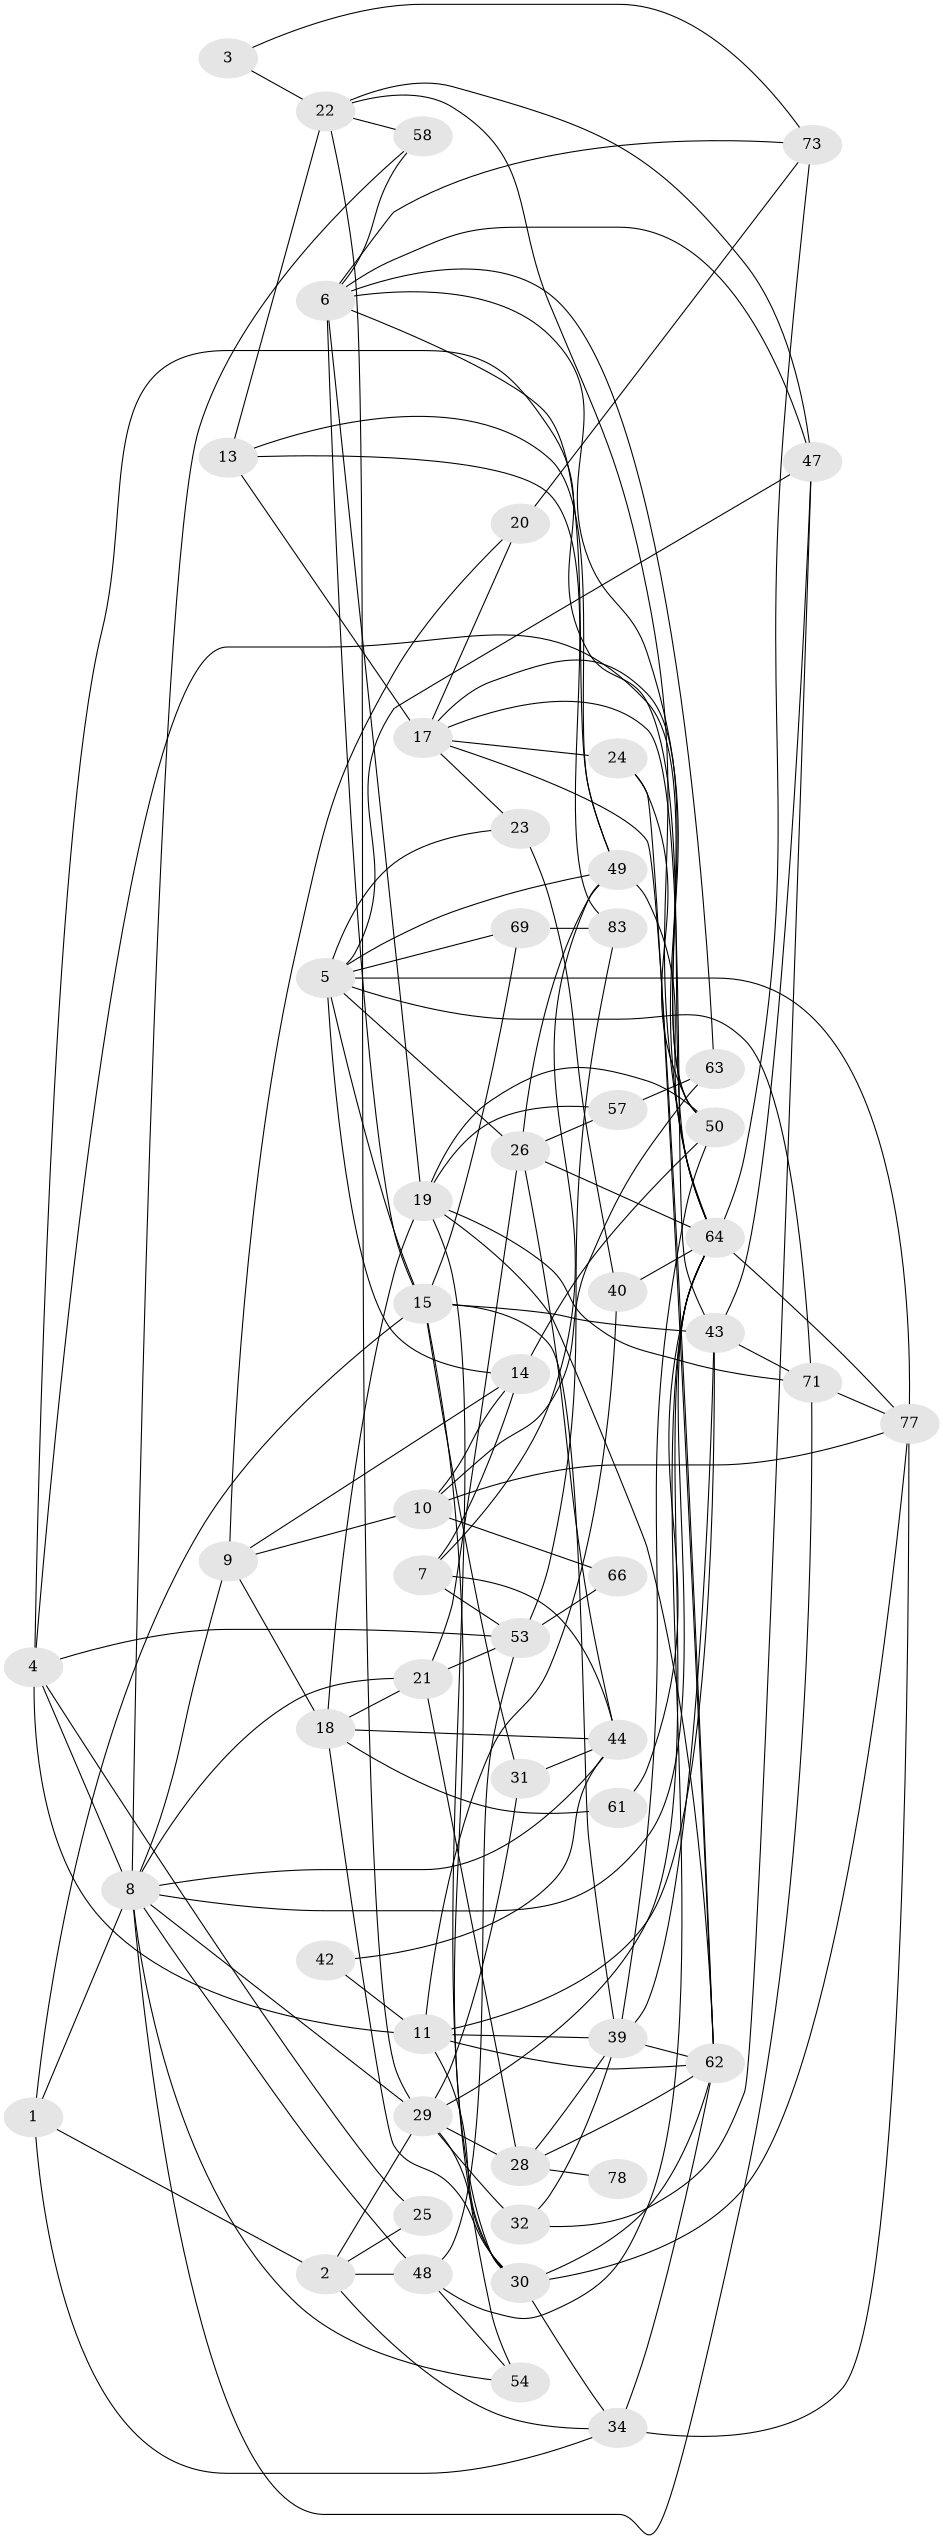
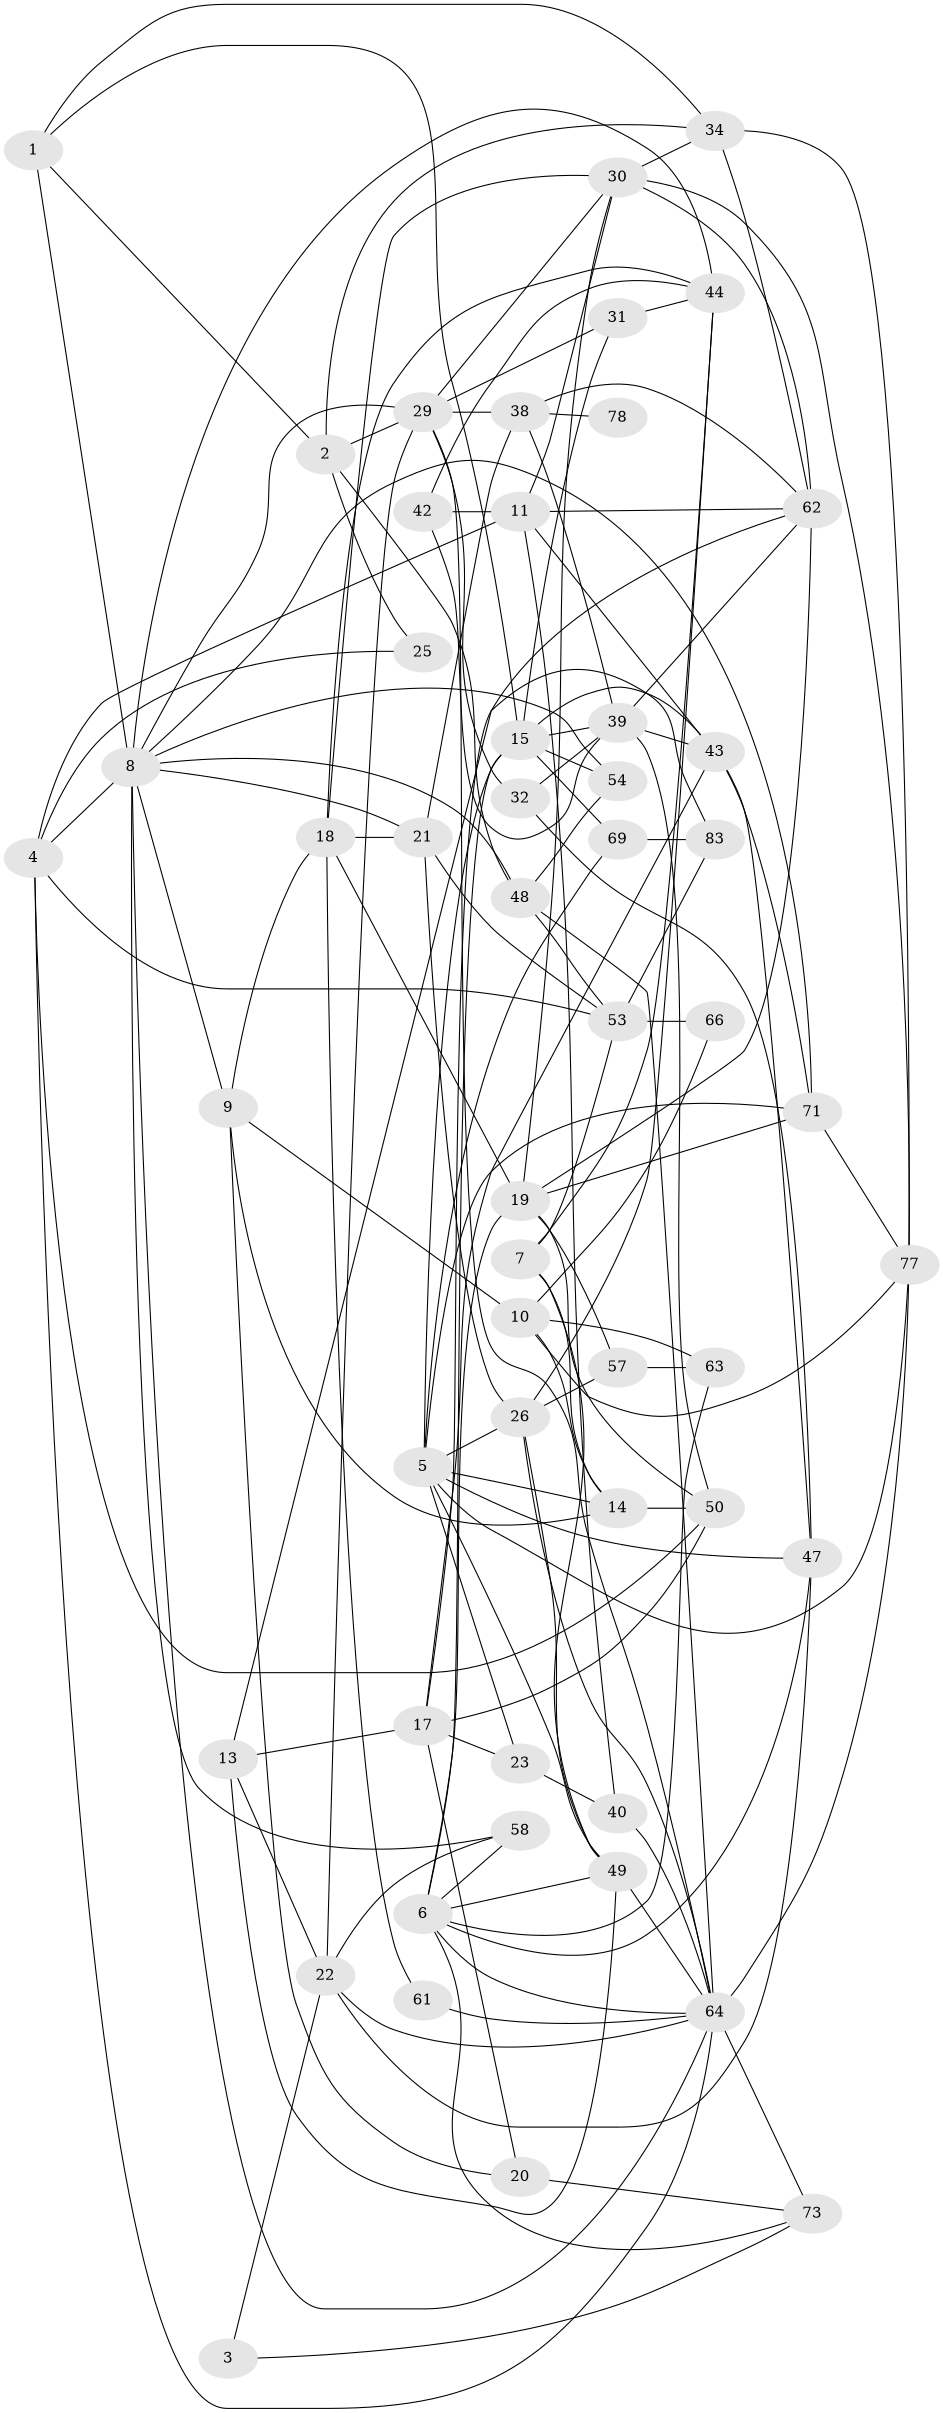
(618, 758) -> none
(521, 2036) -> (503, 835)
(520, 2166) -> (520, 412)
